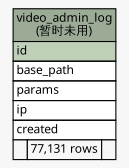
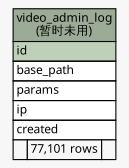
(64, 149) -> (64, 149)
